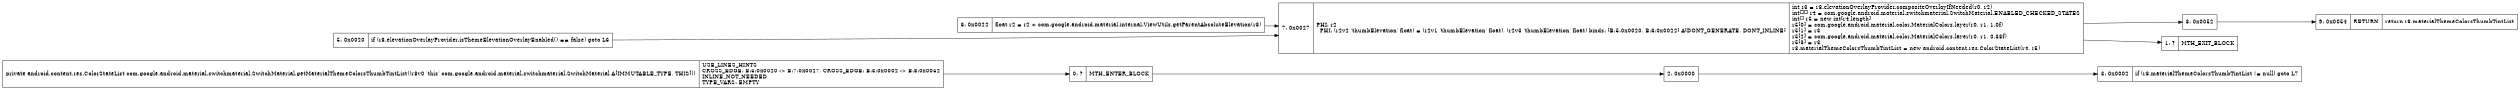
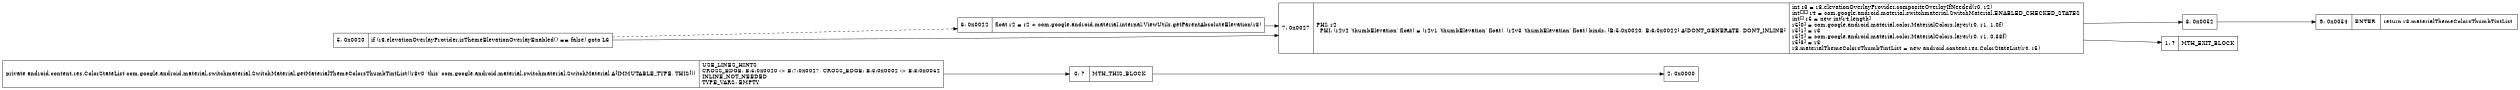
(2366, 22) -> (2365, 22)
none -> (783, 33)
(1119, 74) -> (1119, 74)
(2200, 74) -> none
